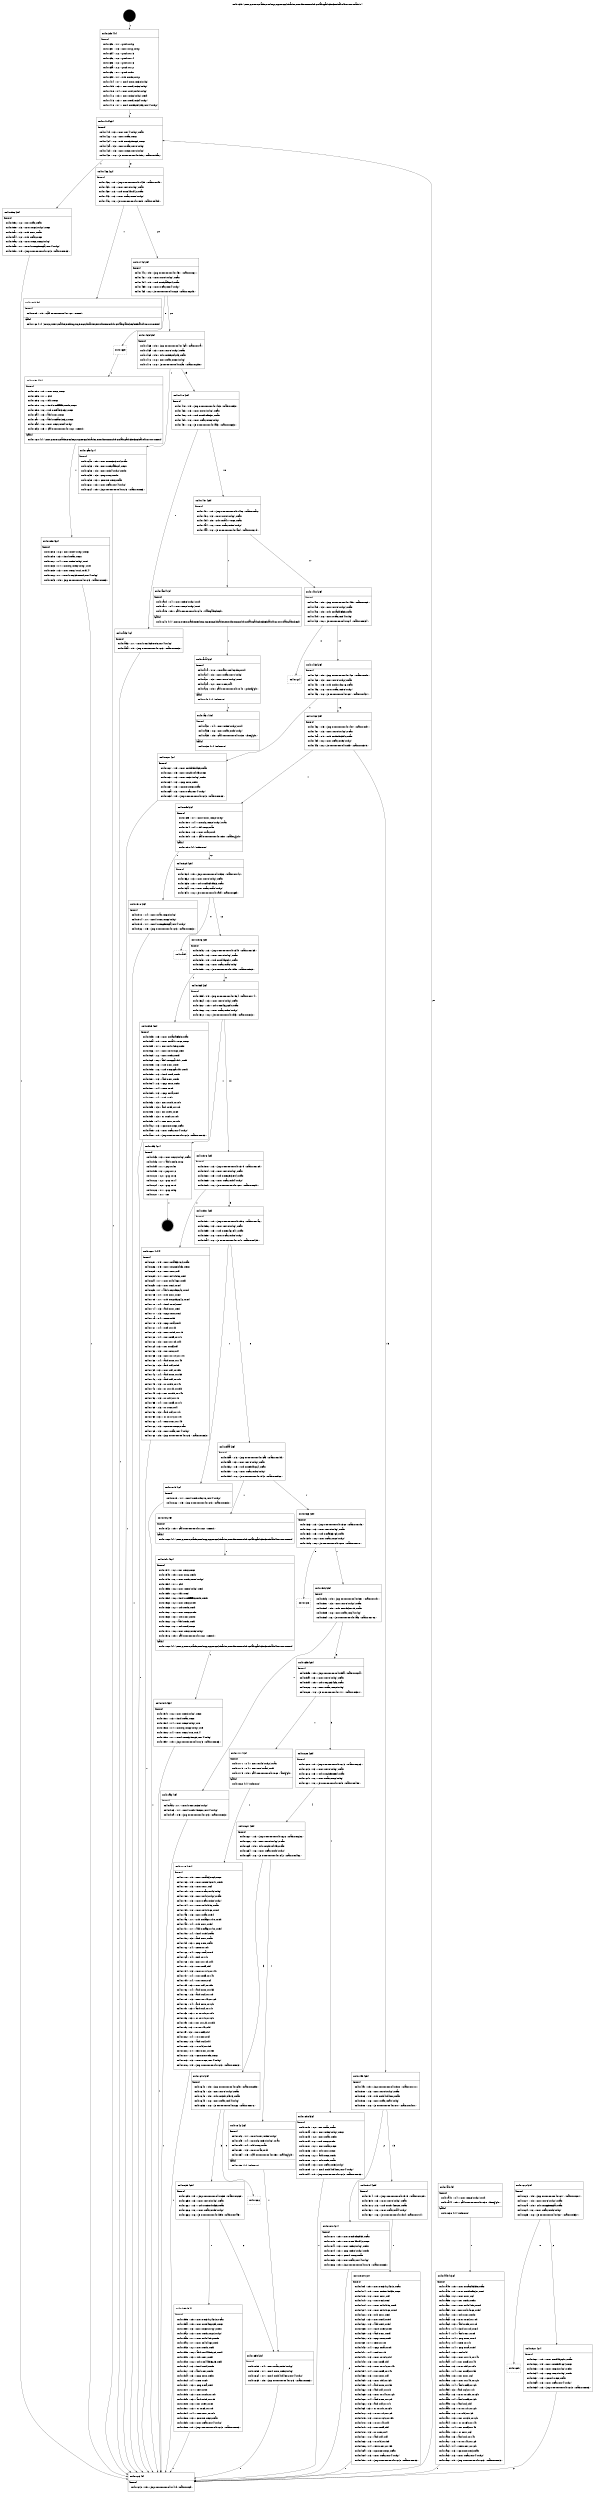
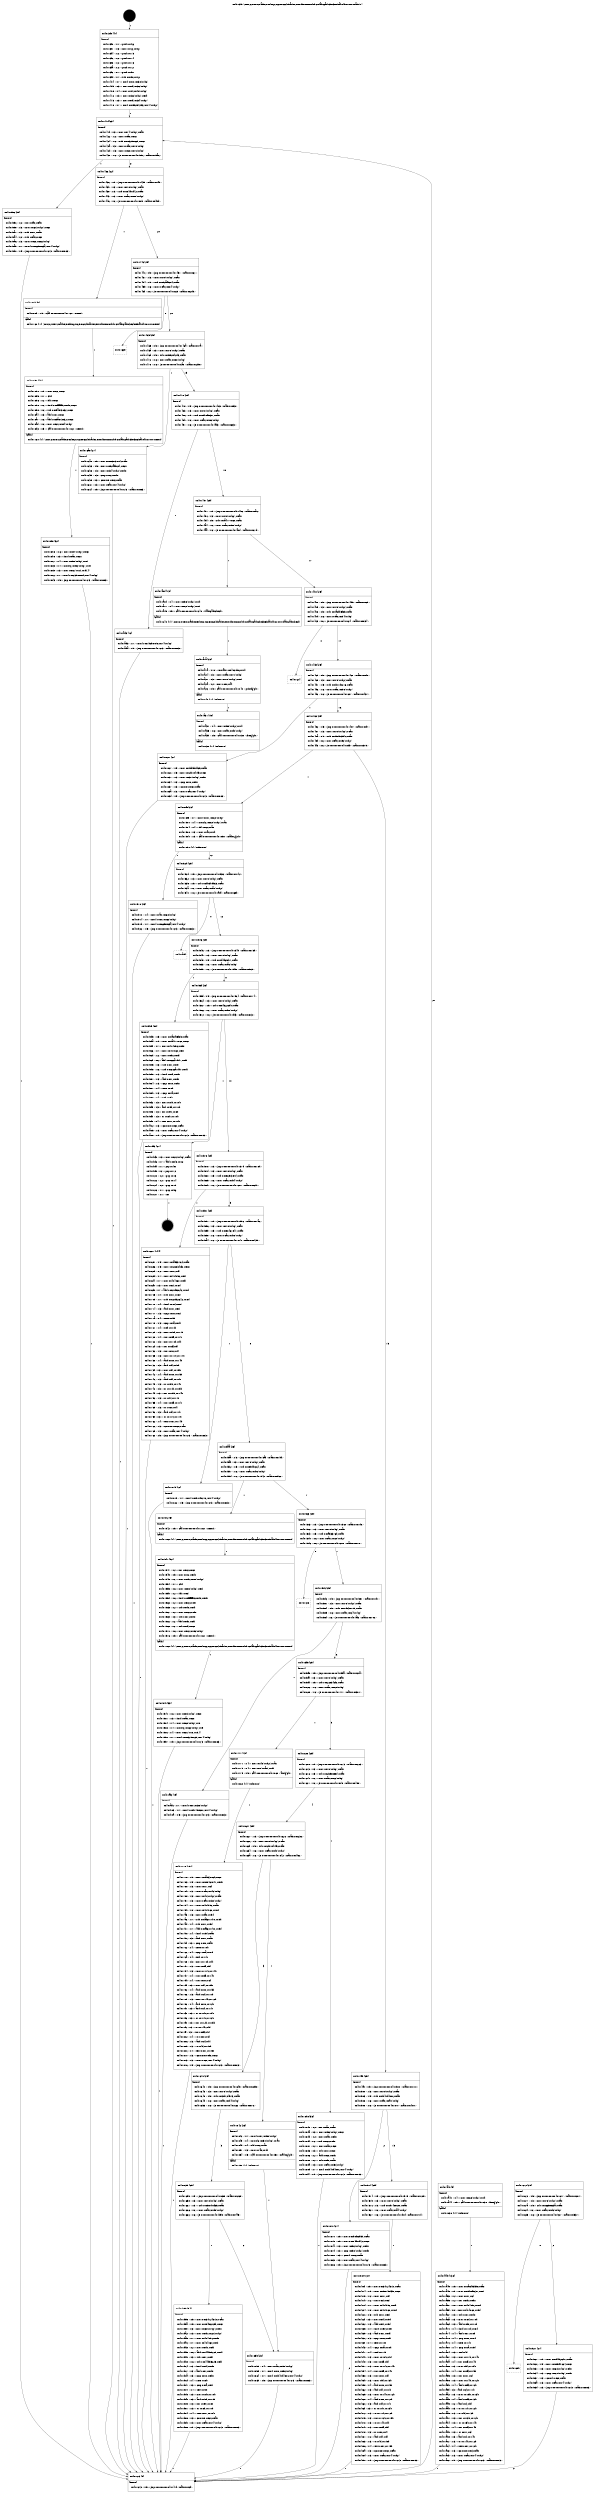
(114, 365) -> (93, 352)
(254, 2200) -> none
